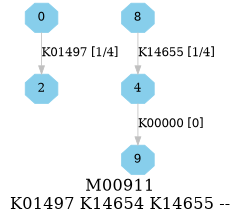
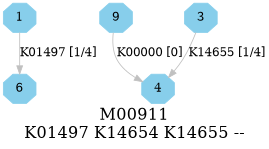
(42, 18) -> (20, 18)
(138, 18) -> (201, 18)
(42, 89) -> (20, 89)
(138, 120) -> (117, 59)
